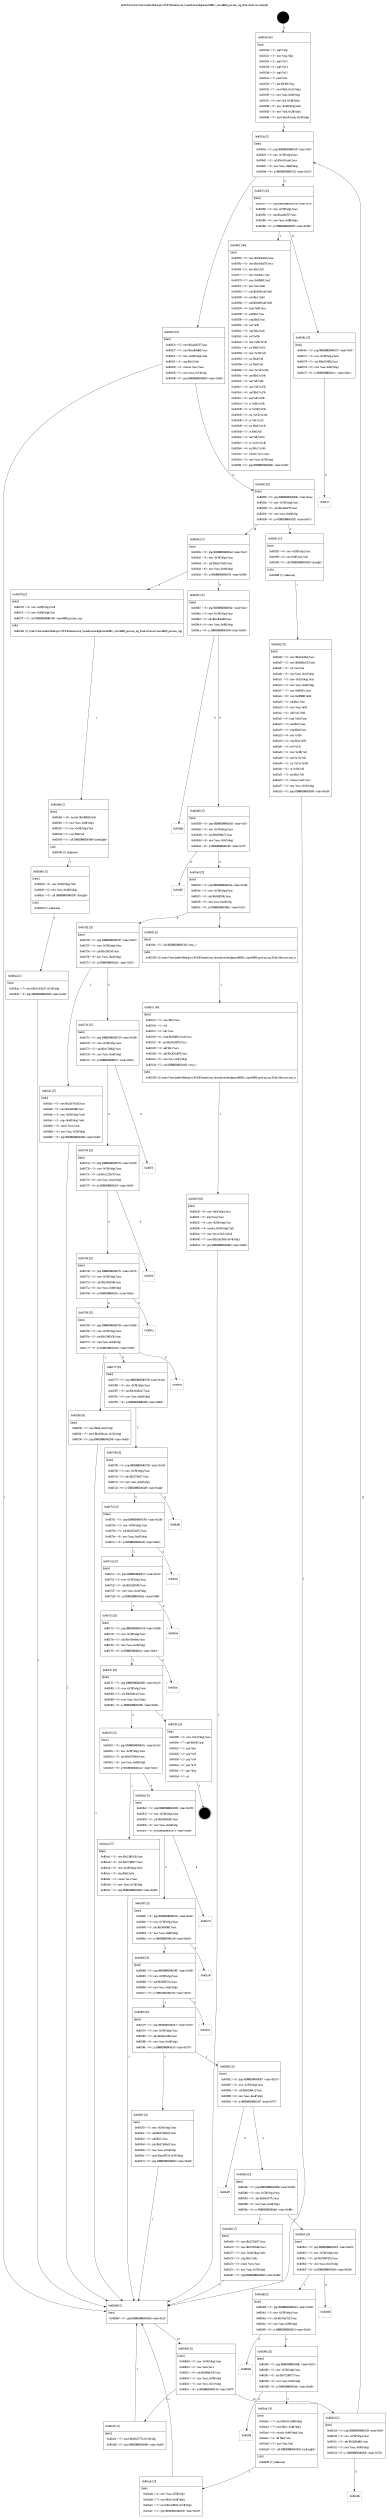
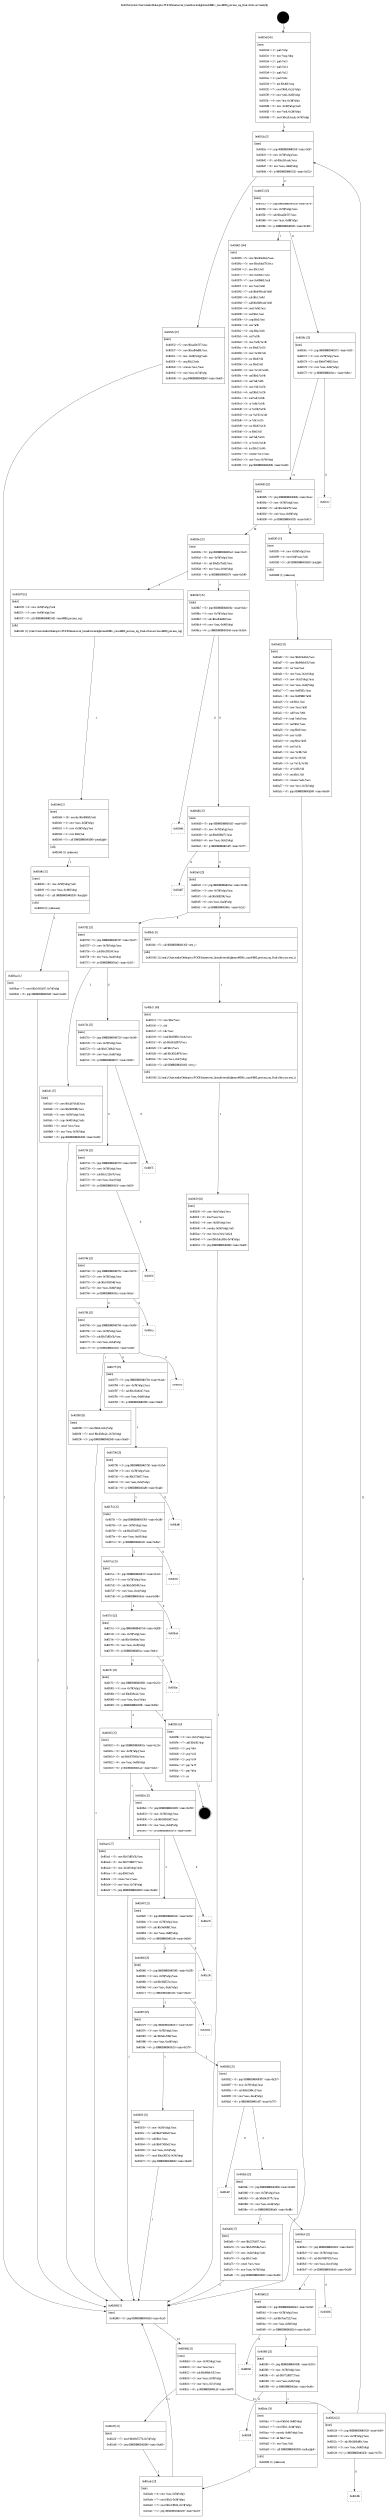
(211, 444) -> (304, 428)
(108, 1221) -> none
(136, 2374) -> (151, 2462)
